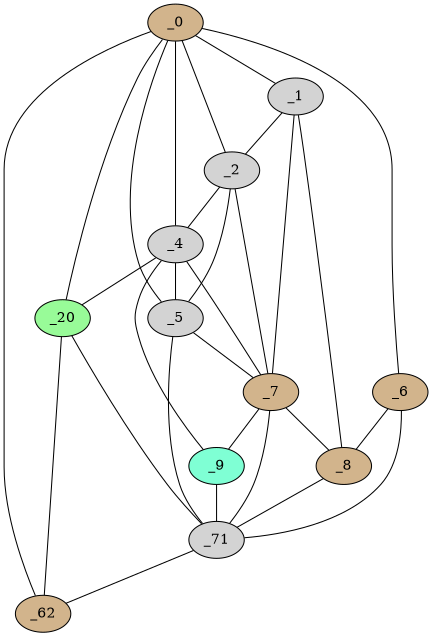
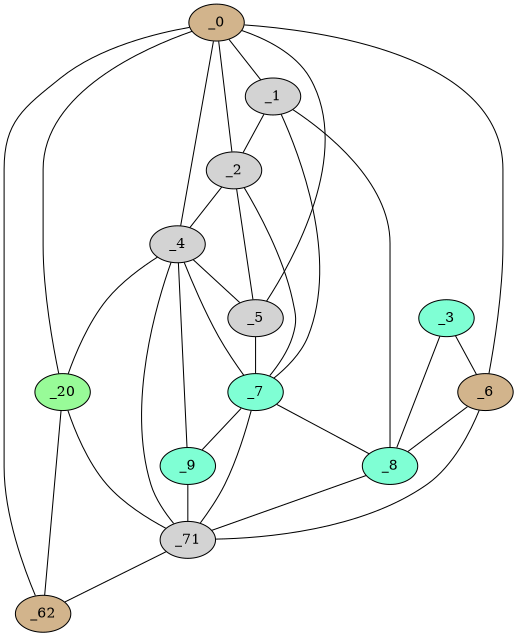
none -> (446, 318)
(271, 392) -> (256, 392)
(170, 434) -> (142, 395)
(344, 466) -> (390, 466)
